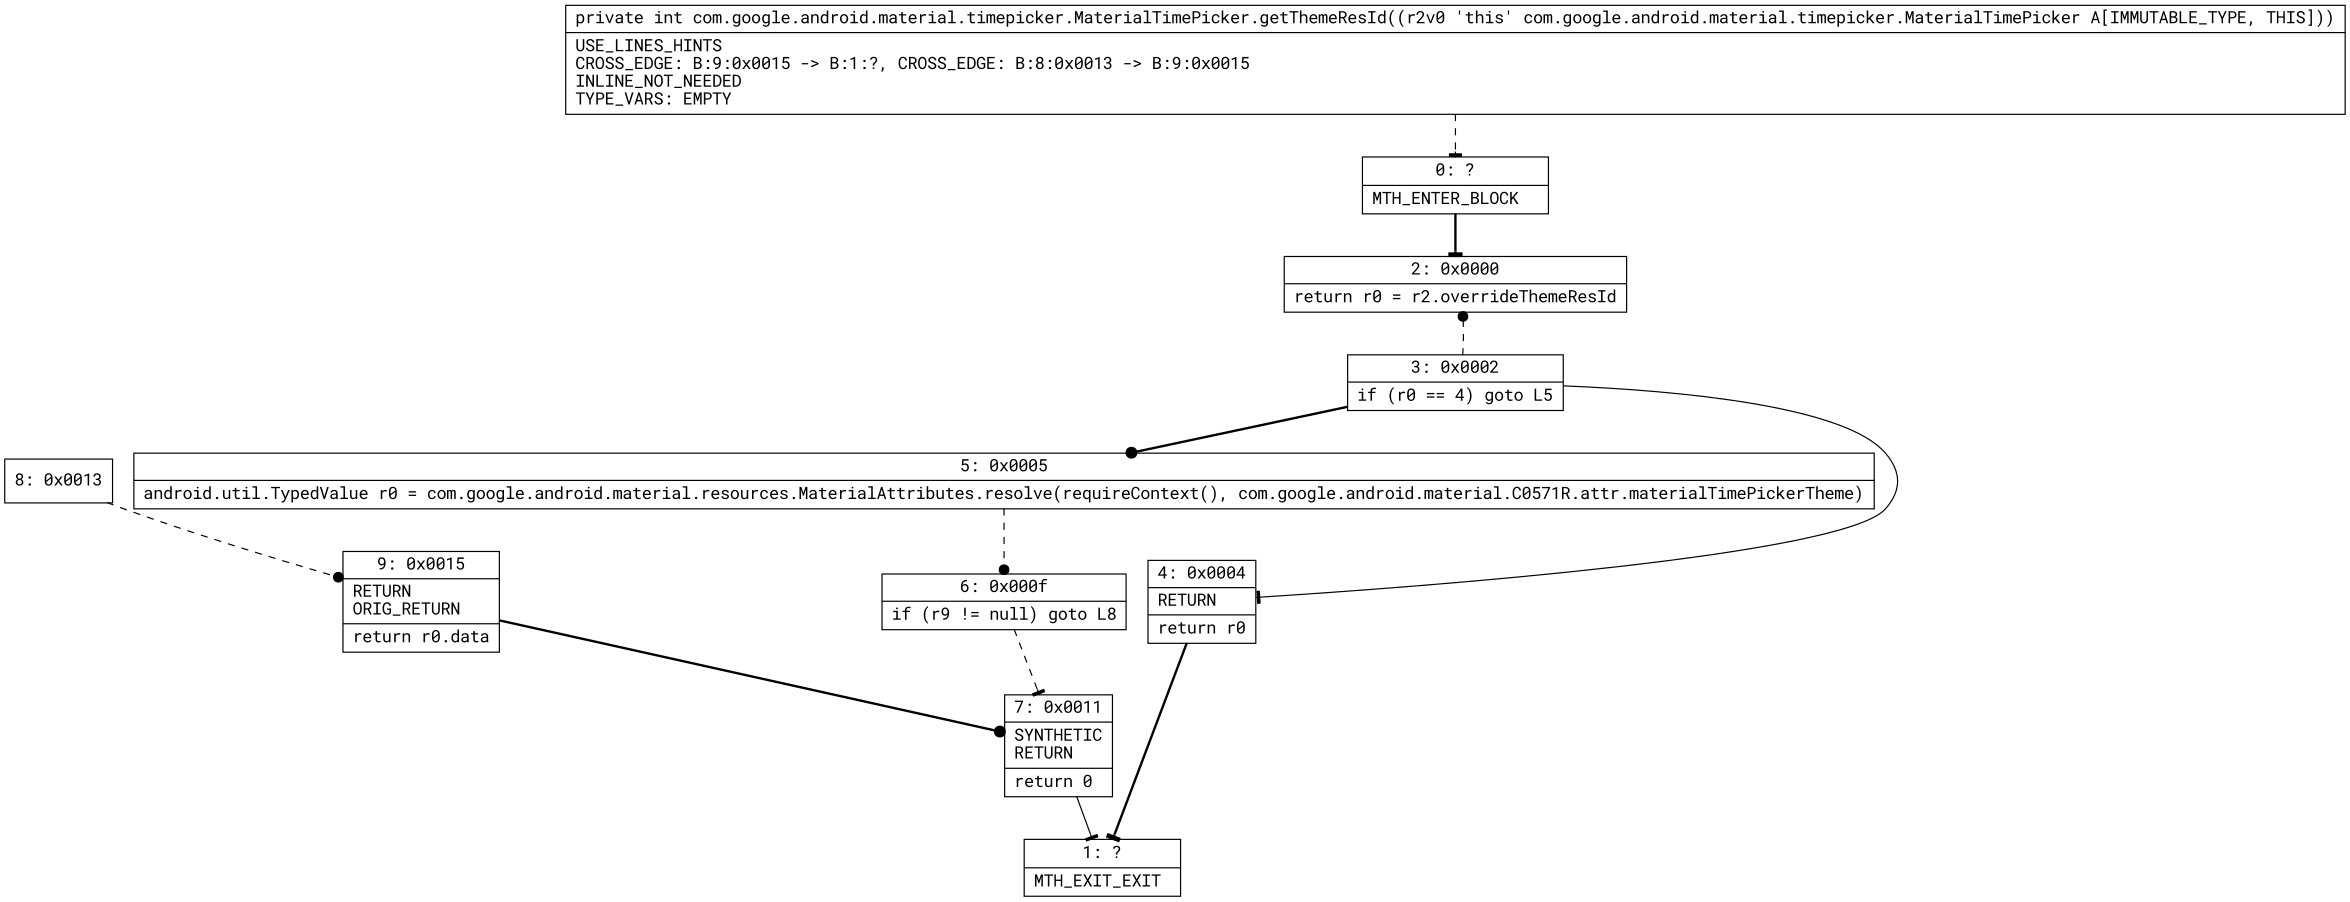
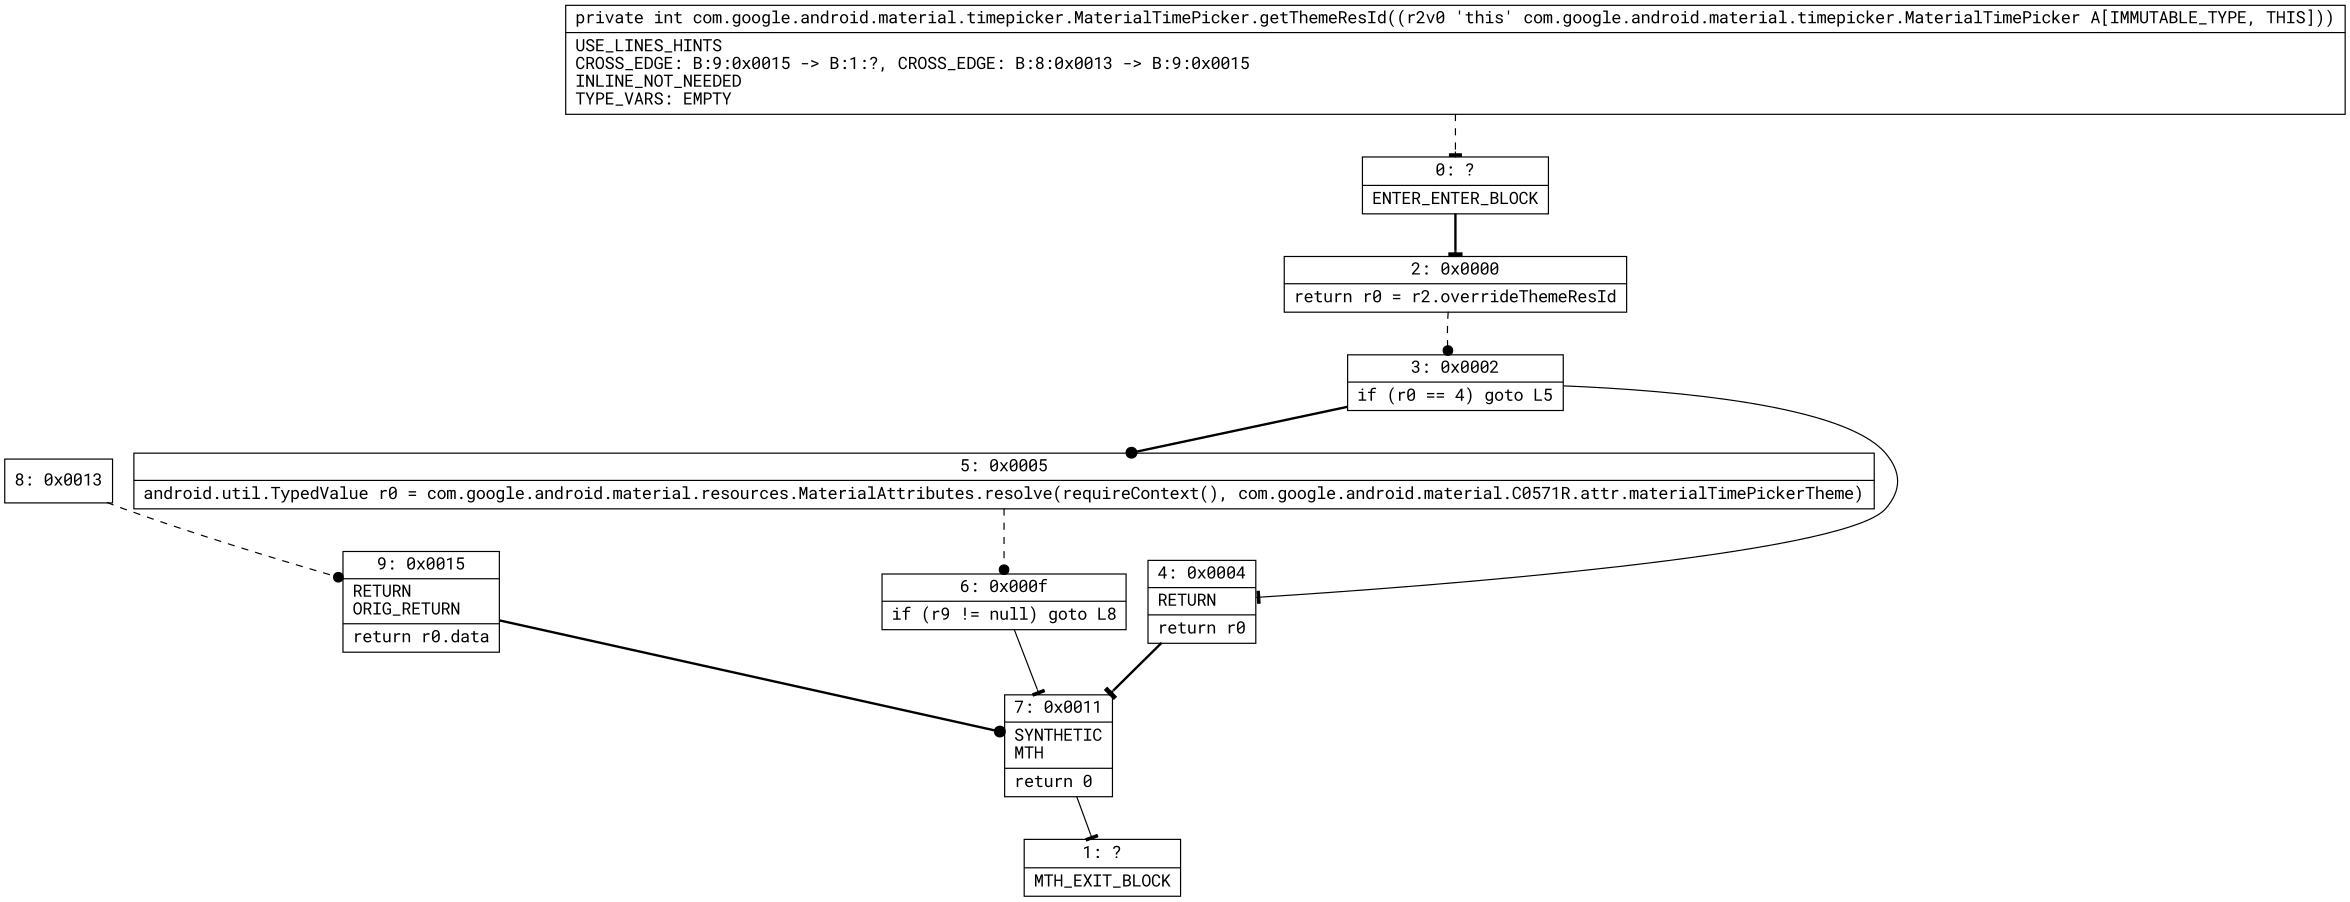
(1445, 199) -> (1455, 199)
(1463, 338) -> (1447, 329)
(1026, 659) -> (1026, 659)
(1151, 739) -> (1137, 667)
(1044, 753) -> (1029, 753)
(1098, 881) -> (1102, 881)
